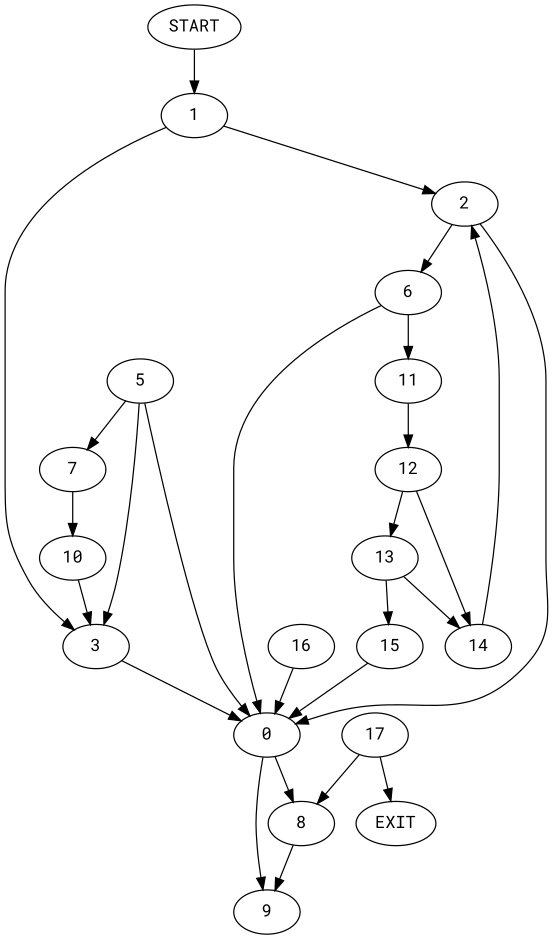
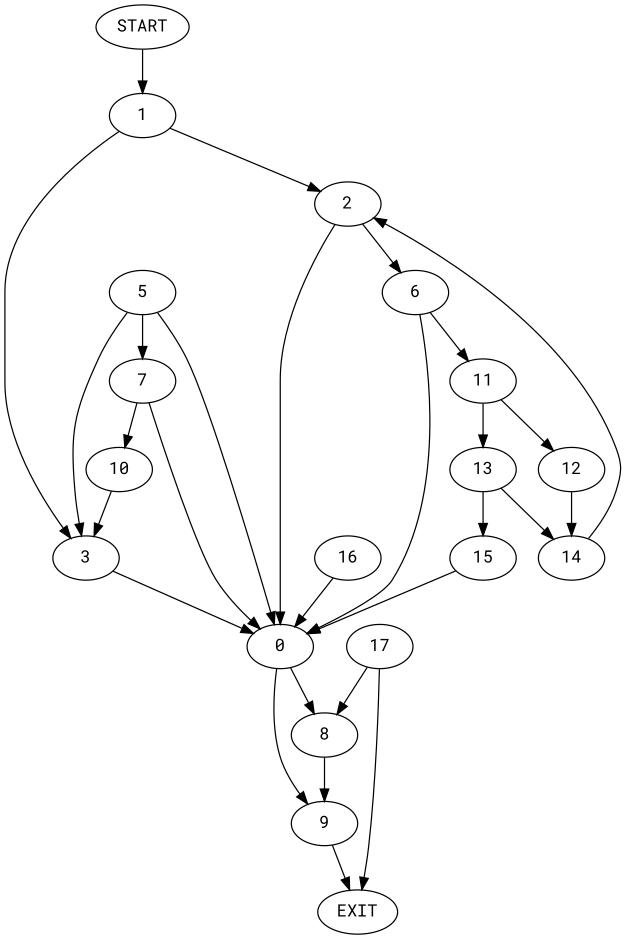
(398, 508) -> (483, 419)
none -> (189, 518)
none -> (339, 862)
